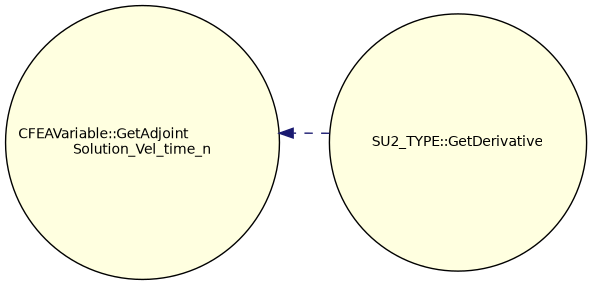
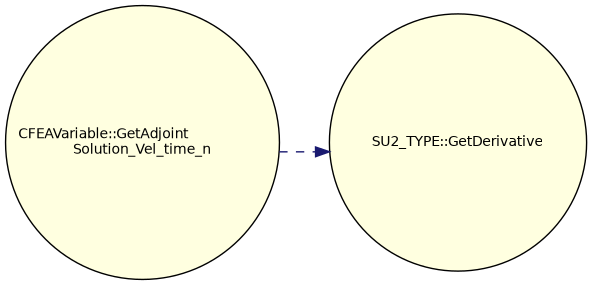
(311, 133) -> (297, 152)
